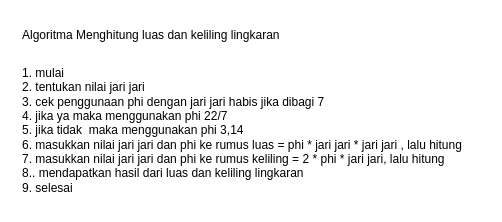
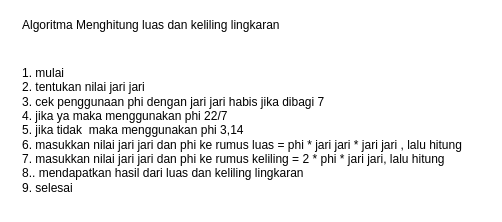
(161, 36) -> (161, 26)
